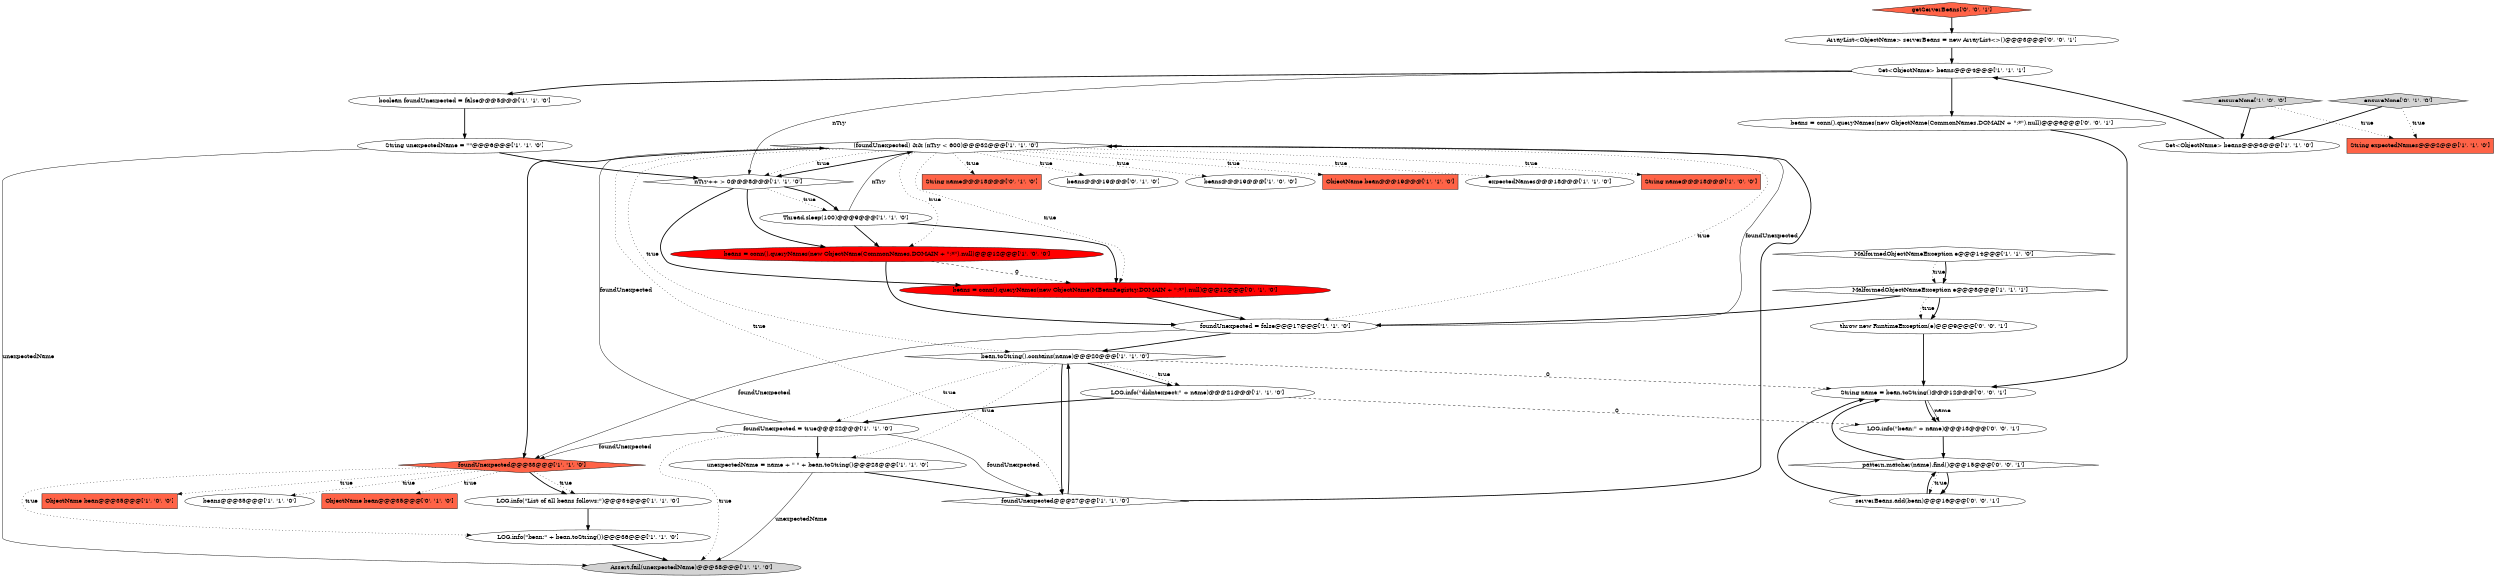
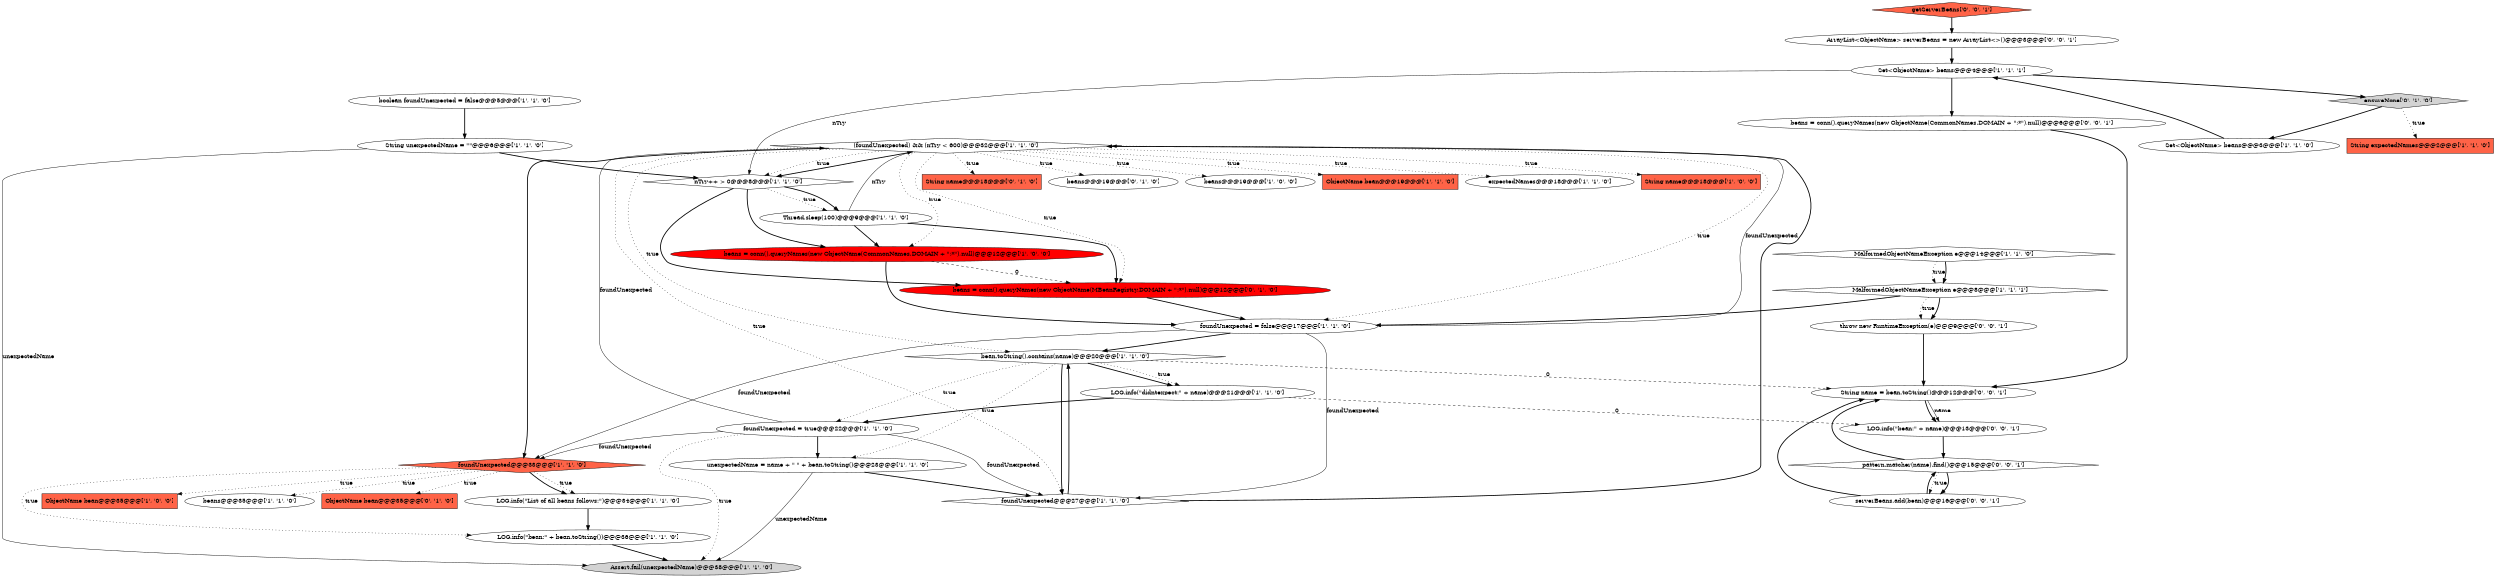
(1182, 76) -> (2197, 84)
(2252, 101) -> none
none -> (1306, 479)
